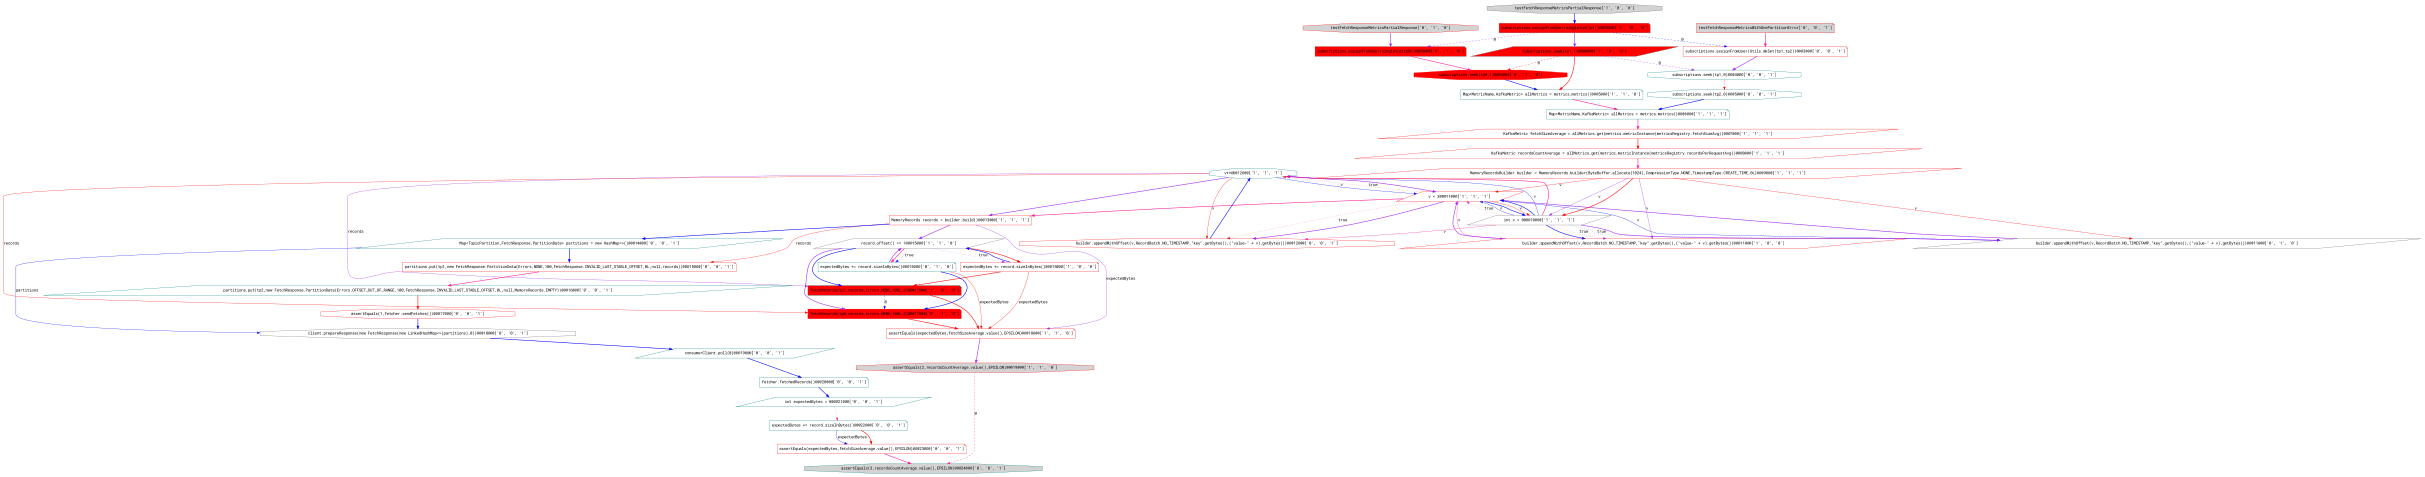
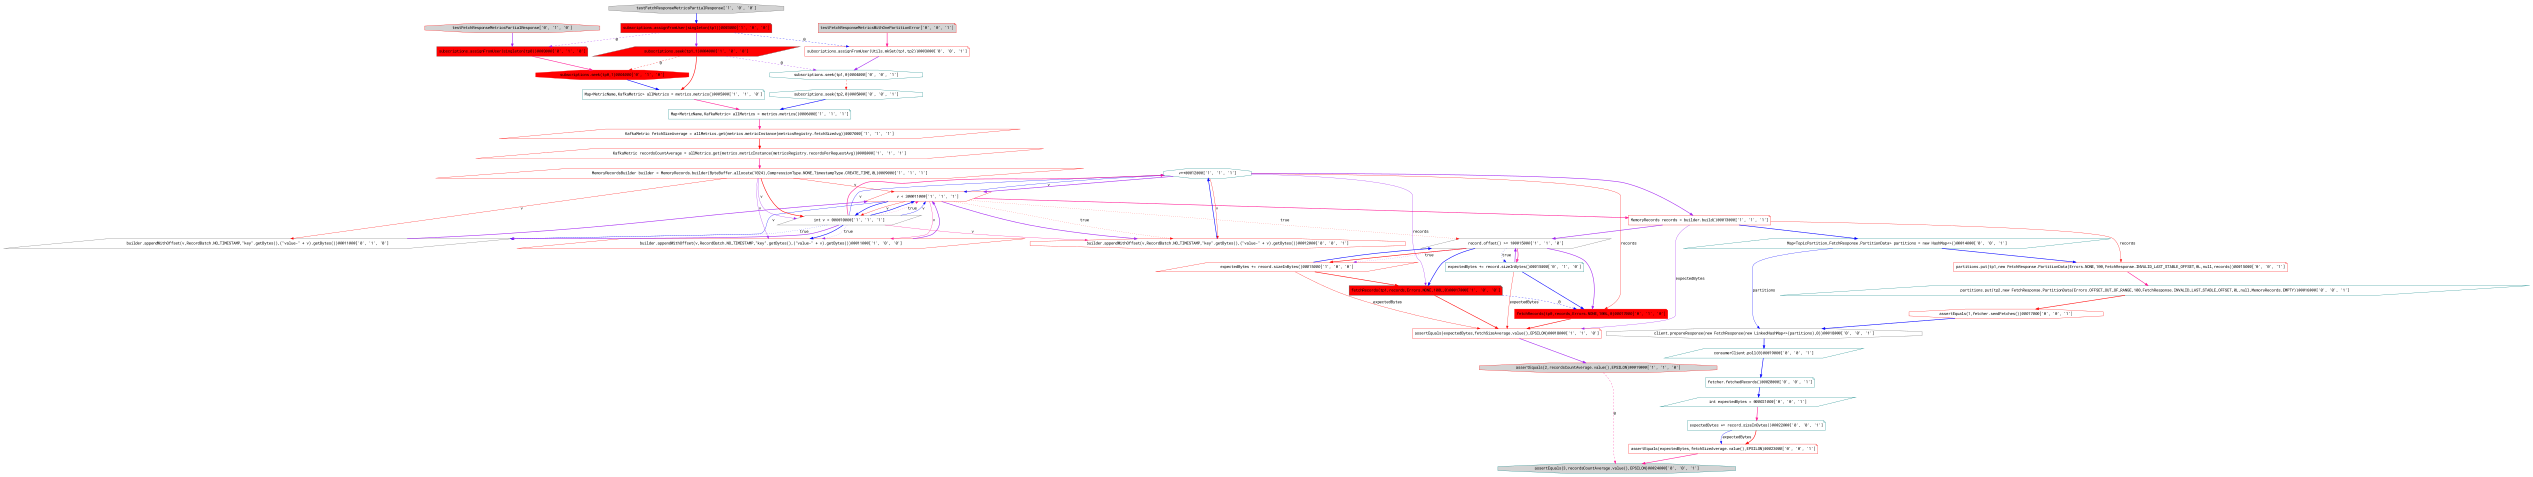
(1353, 185) -> (1200, 218)
(1030, 267) -> (1287, 267)
(836, 412) -> (1757, 412)
